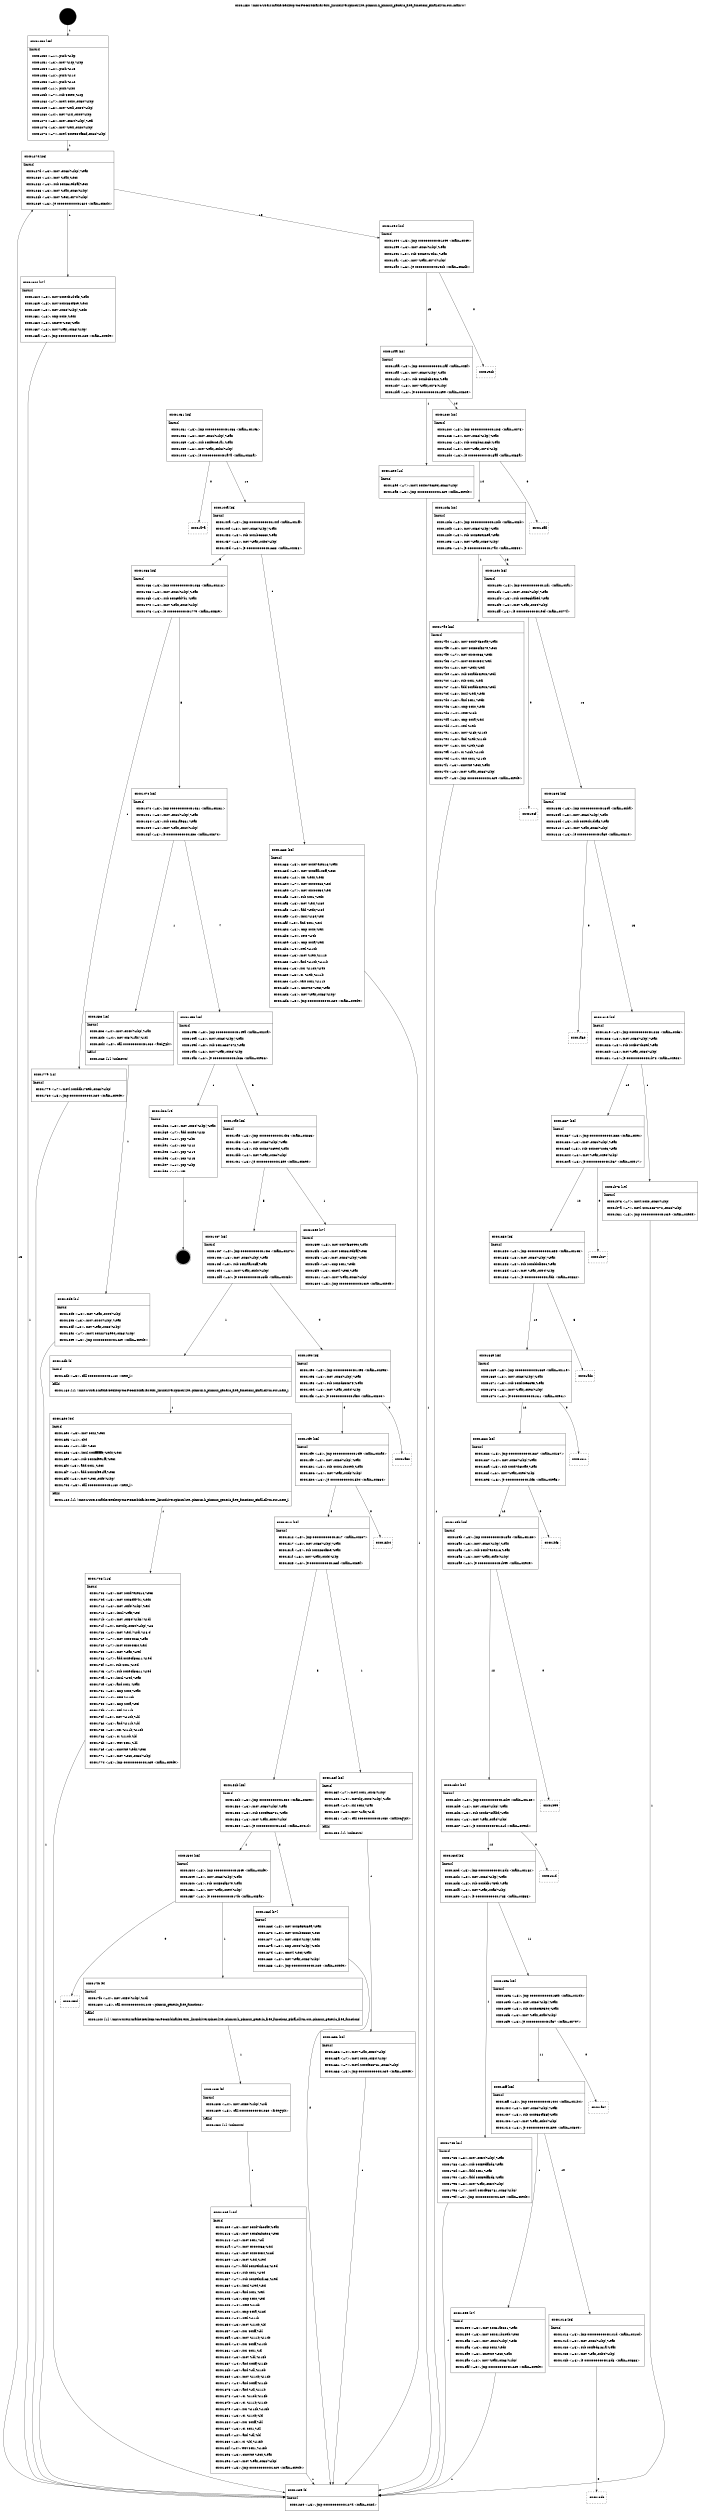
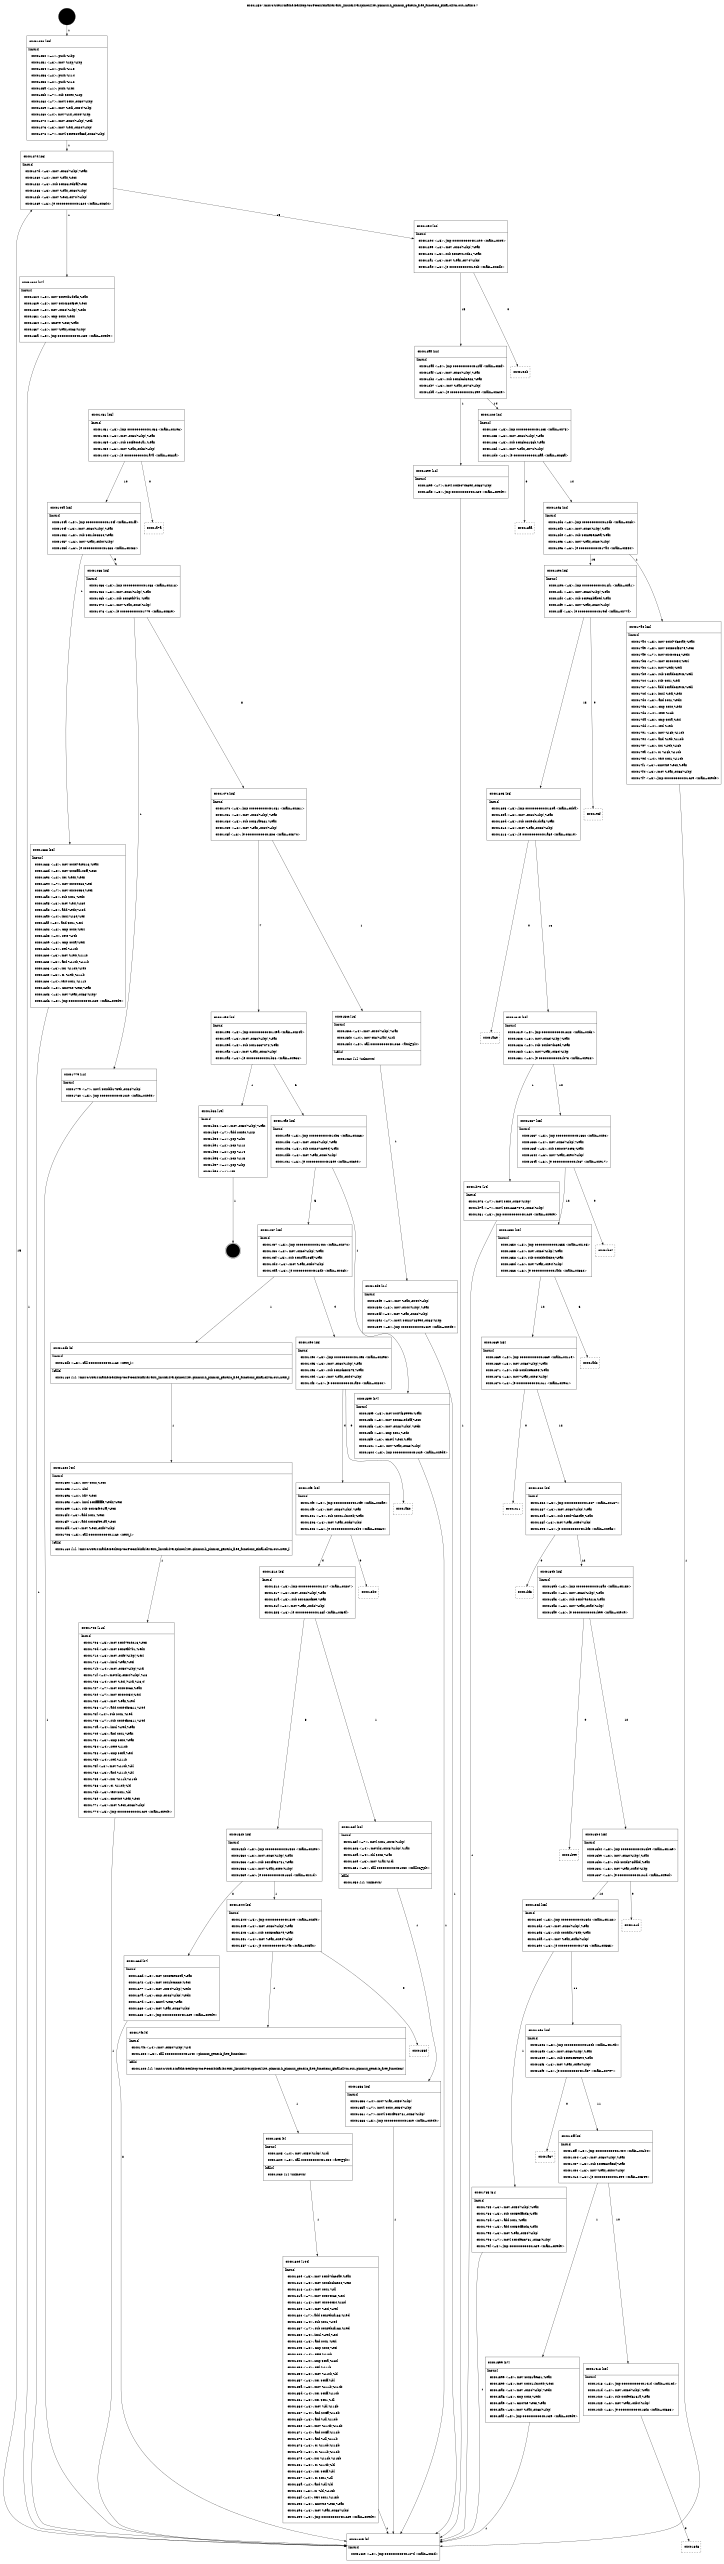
none -> (444, 1997)
